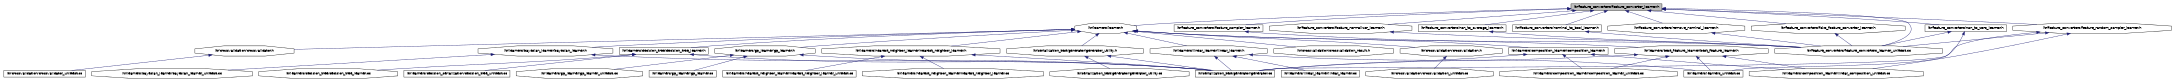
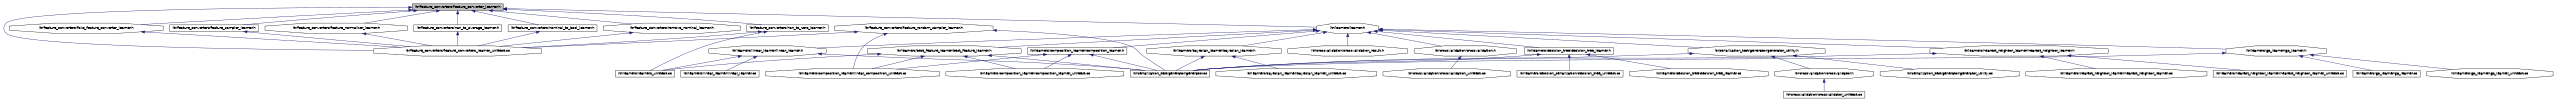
(1907, 18) -> none
(683, 39) -> (1792, 63)
